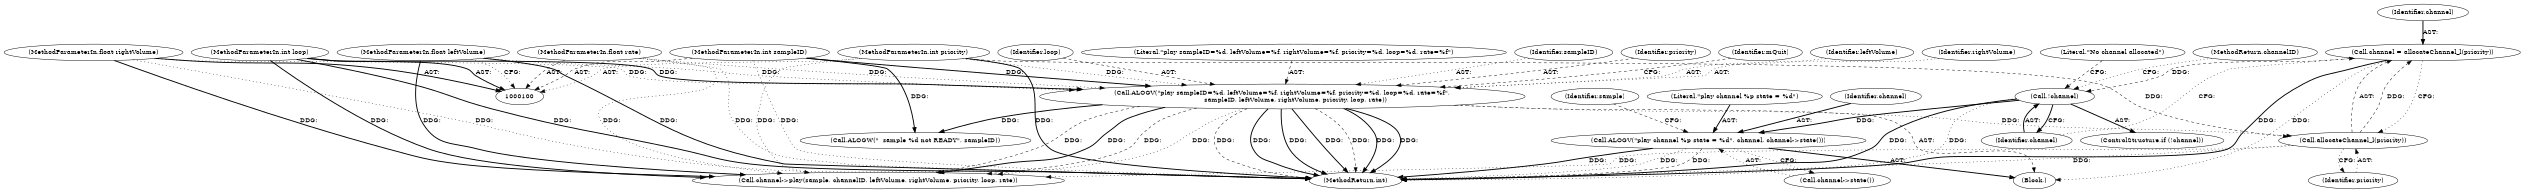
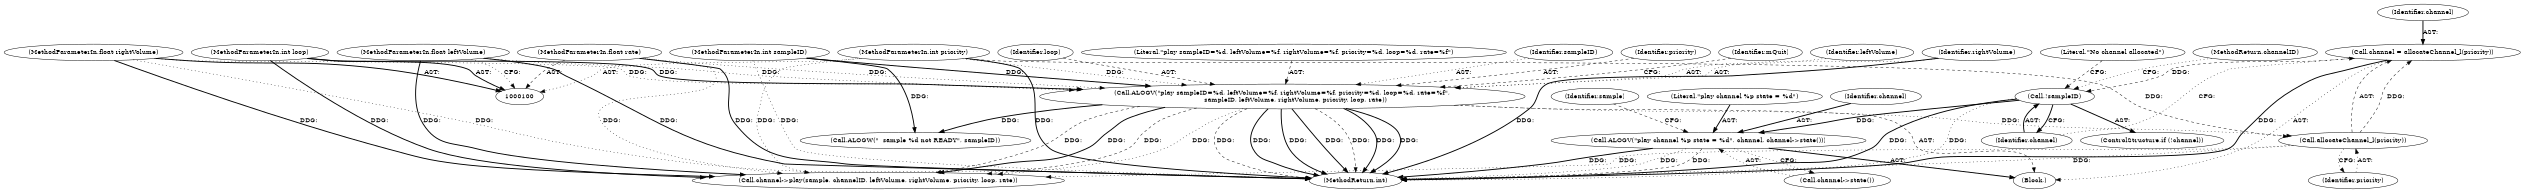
(613, 61) -> none
(2055, 96) -> (2055, 96)
(2412, 102) -> none
(2302, 121) -> (2302, 121)
(836, 163) -> (836, 163)
(769, 166) -> (1722, 76)
